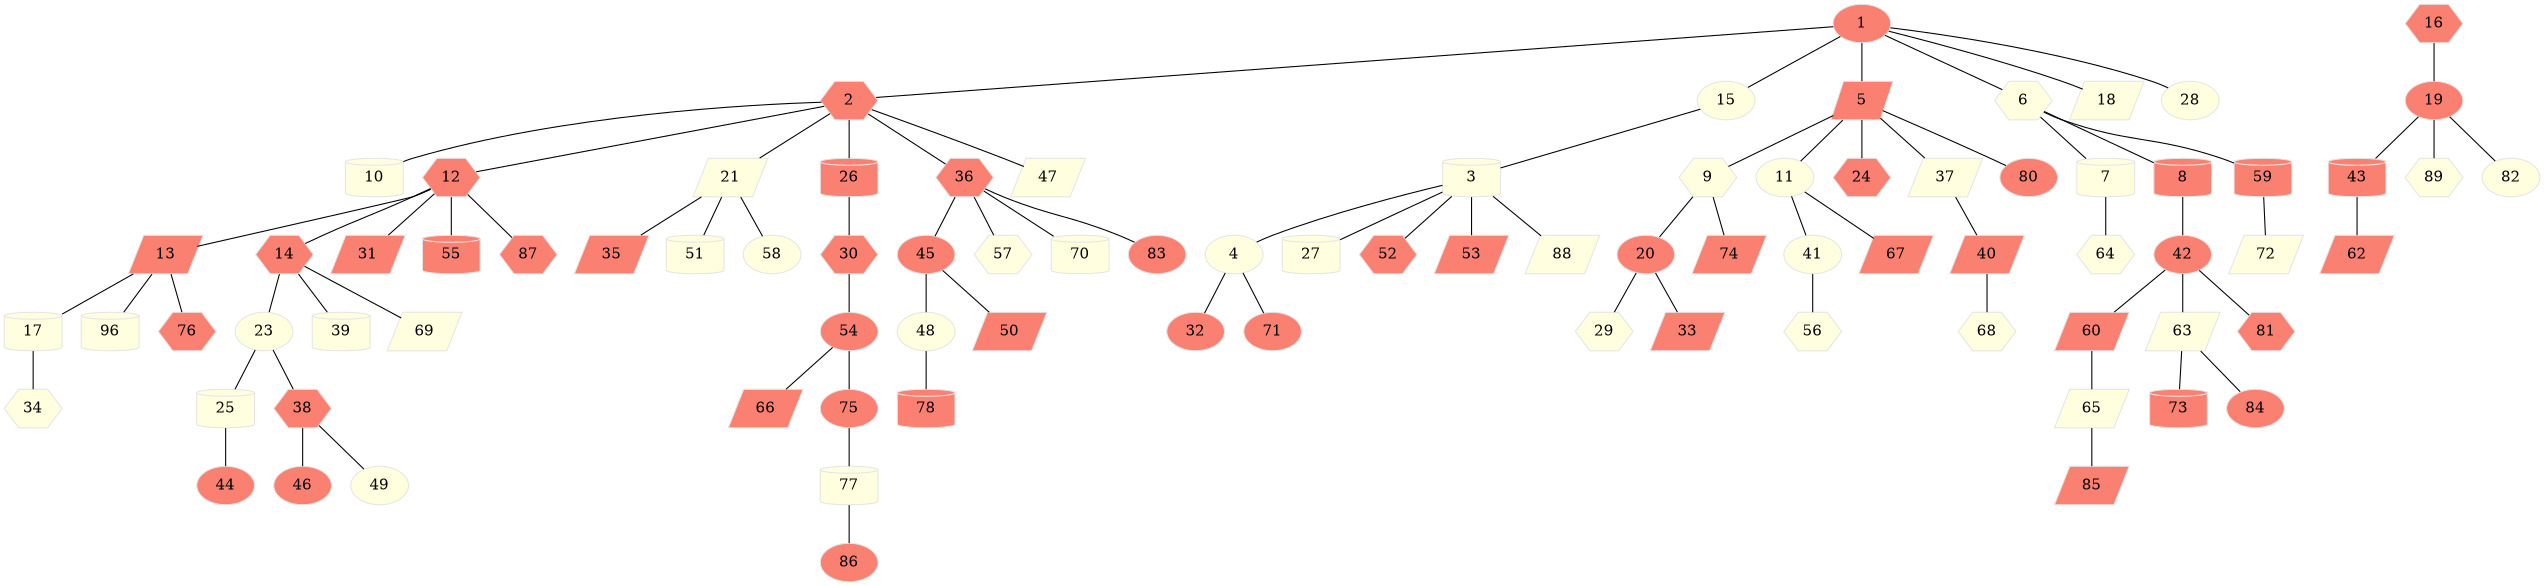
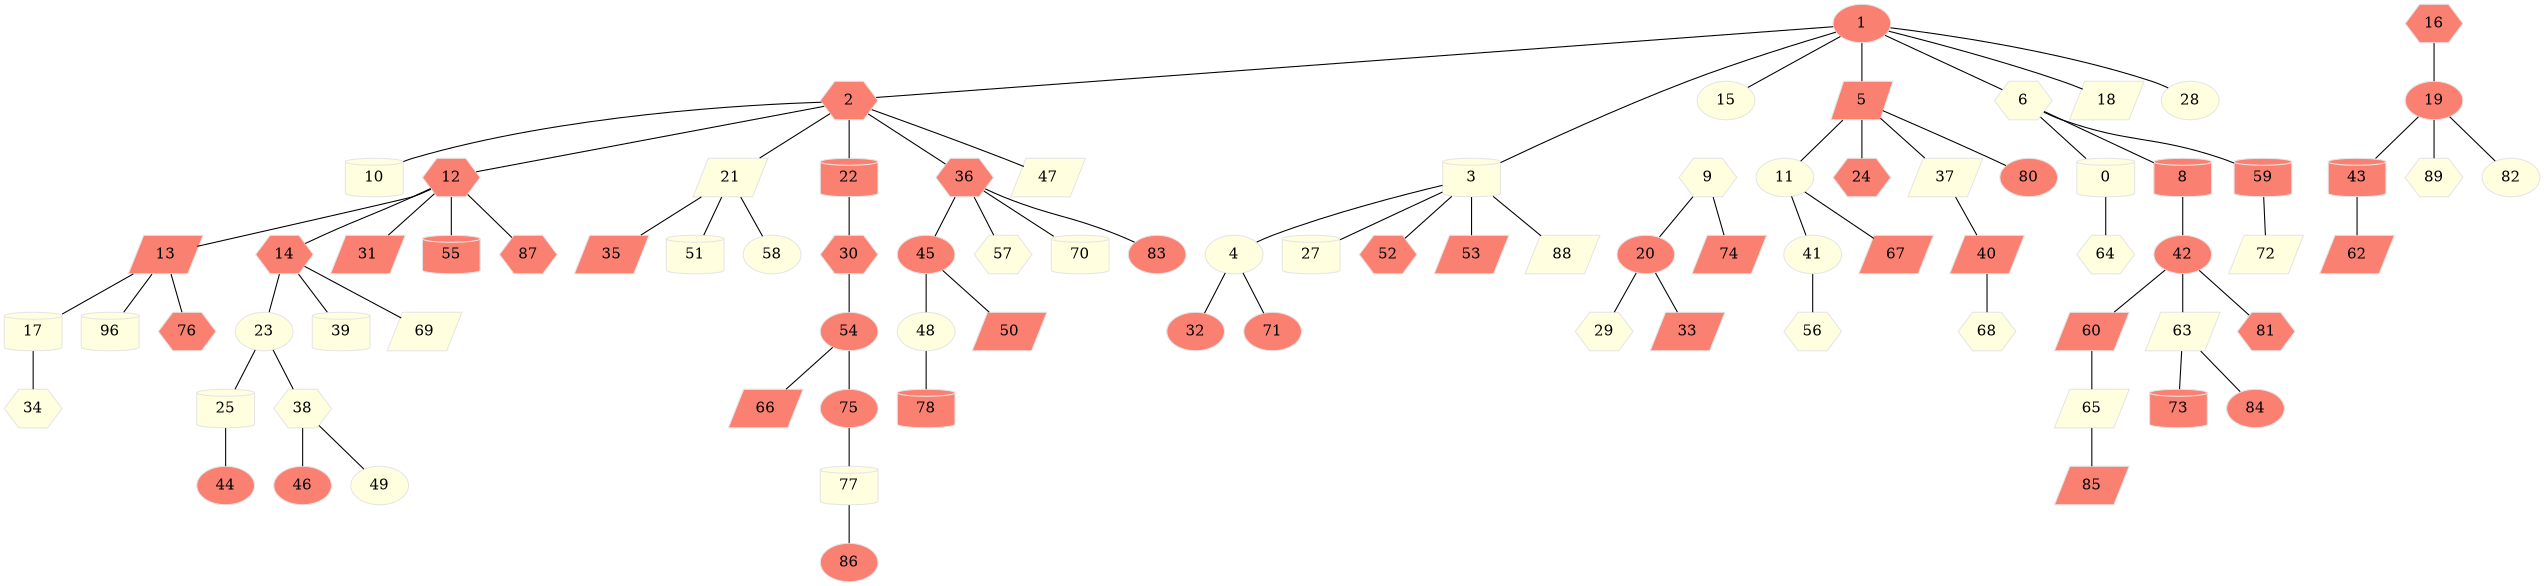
(1600, 139) -> (1665, 90)
(1781, 141) -> none
(849, 178) -> (849, 178)
(2106, 178) -> (2106, 178)
(303, 409) -> (303, 409)
